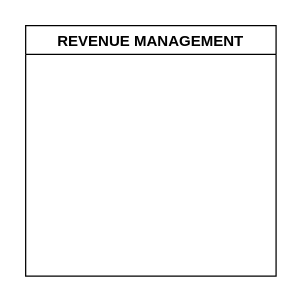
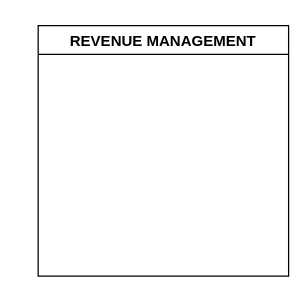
(151, 151) -> (163, 151)
